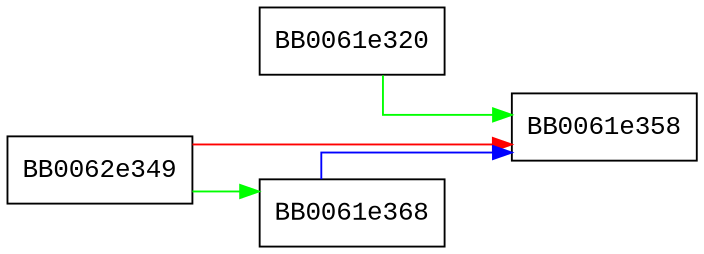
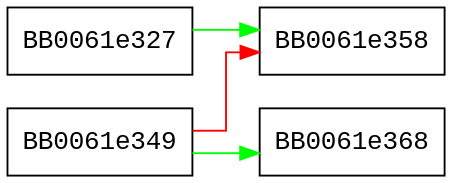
(352, 41) -> (100, 41)
(394, 153) -> none
(100, 170) -> (100, 142)
